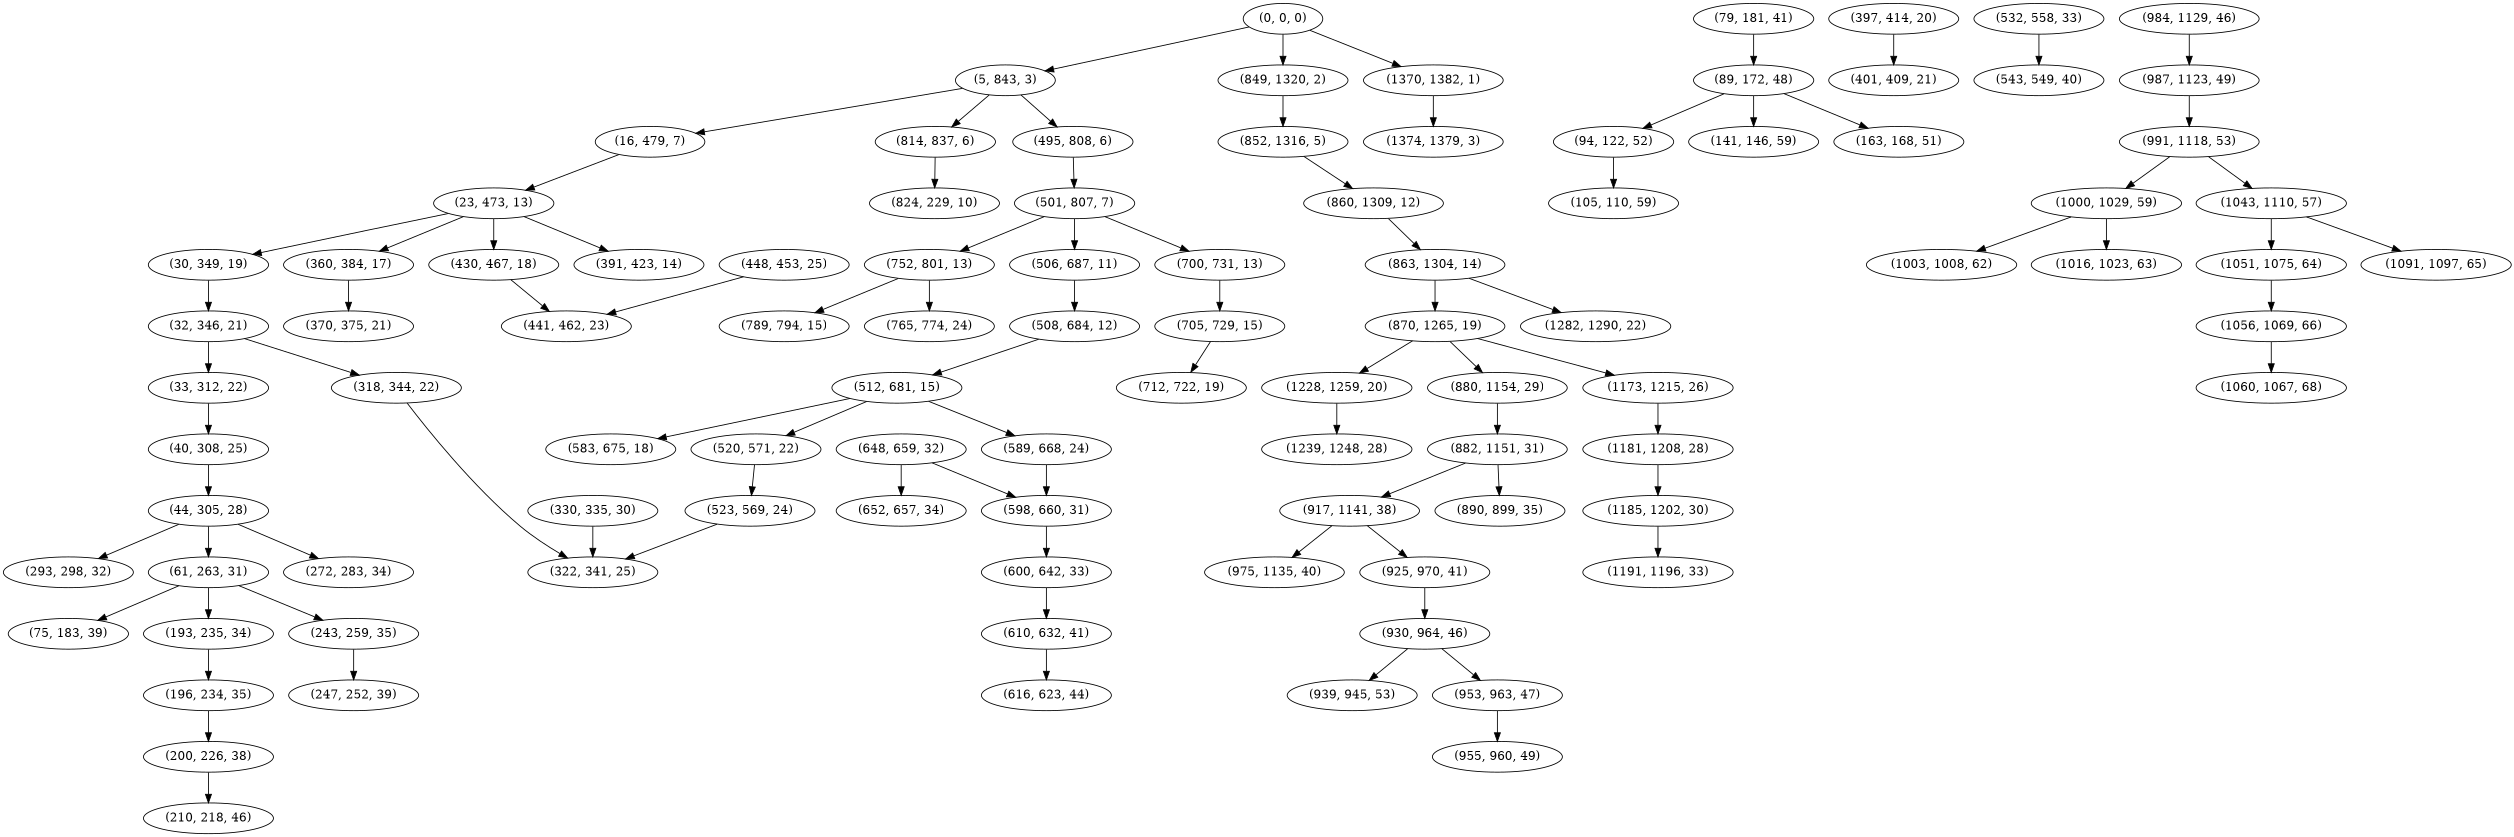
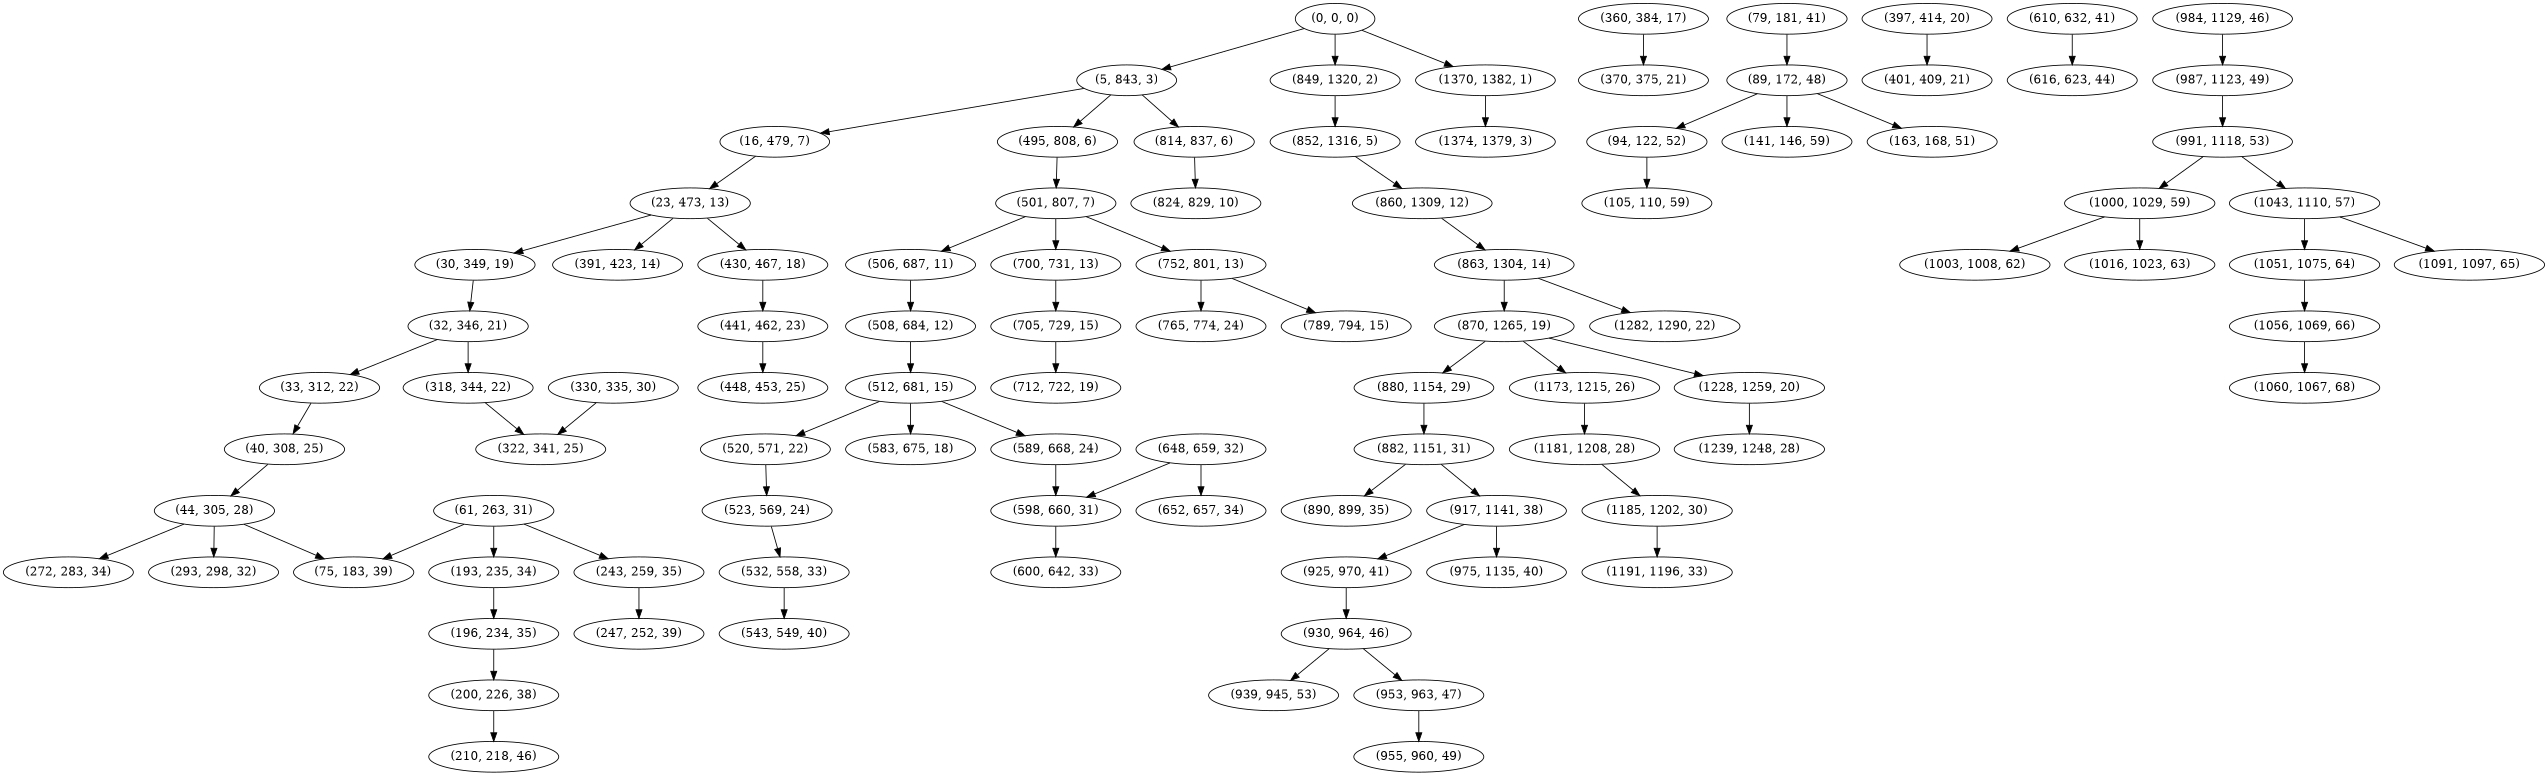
(934, 203) -> (1196, 203)
(425, 232) -> none
(679, 294) -> (763, 353)
(208, 537) -> (280, 540)
(675, 540) -> (774, 537)
(1046, 599) -> none
